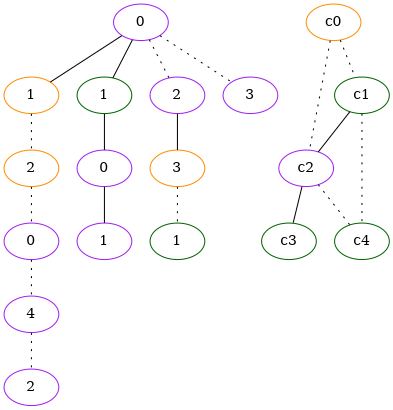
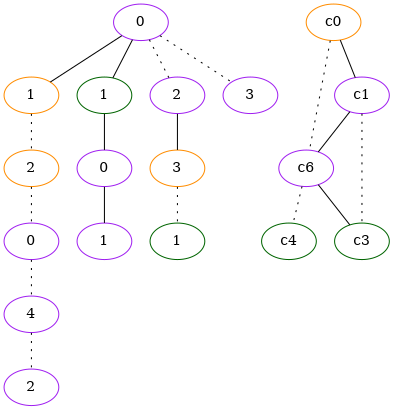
(348, 59) -> (348, 59)
(362, 95) -> (362, 95)
(306, 168) -> (306, 168)
(362, 168) -> (362, 168)
